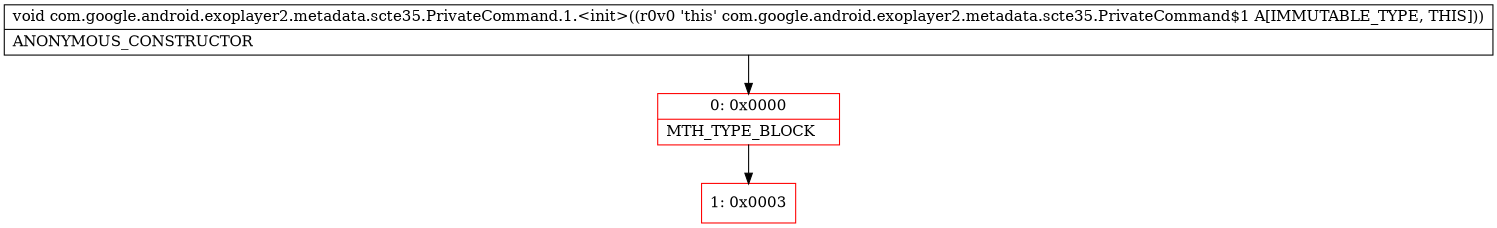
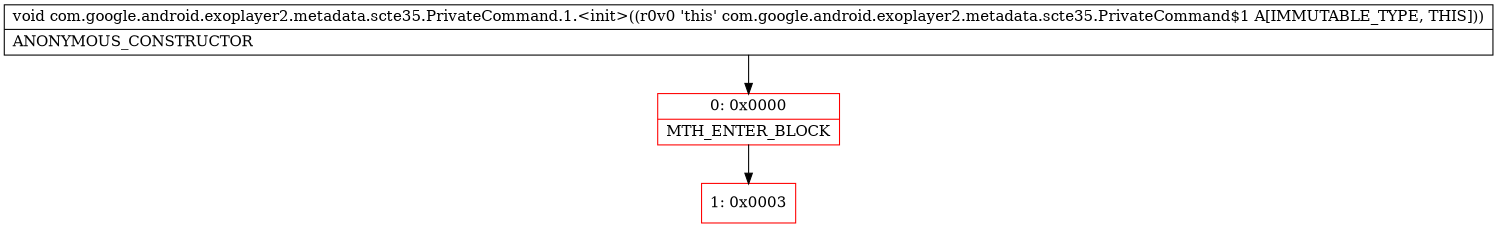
(741, 132) -> (749, 132)
